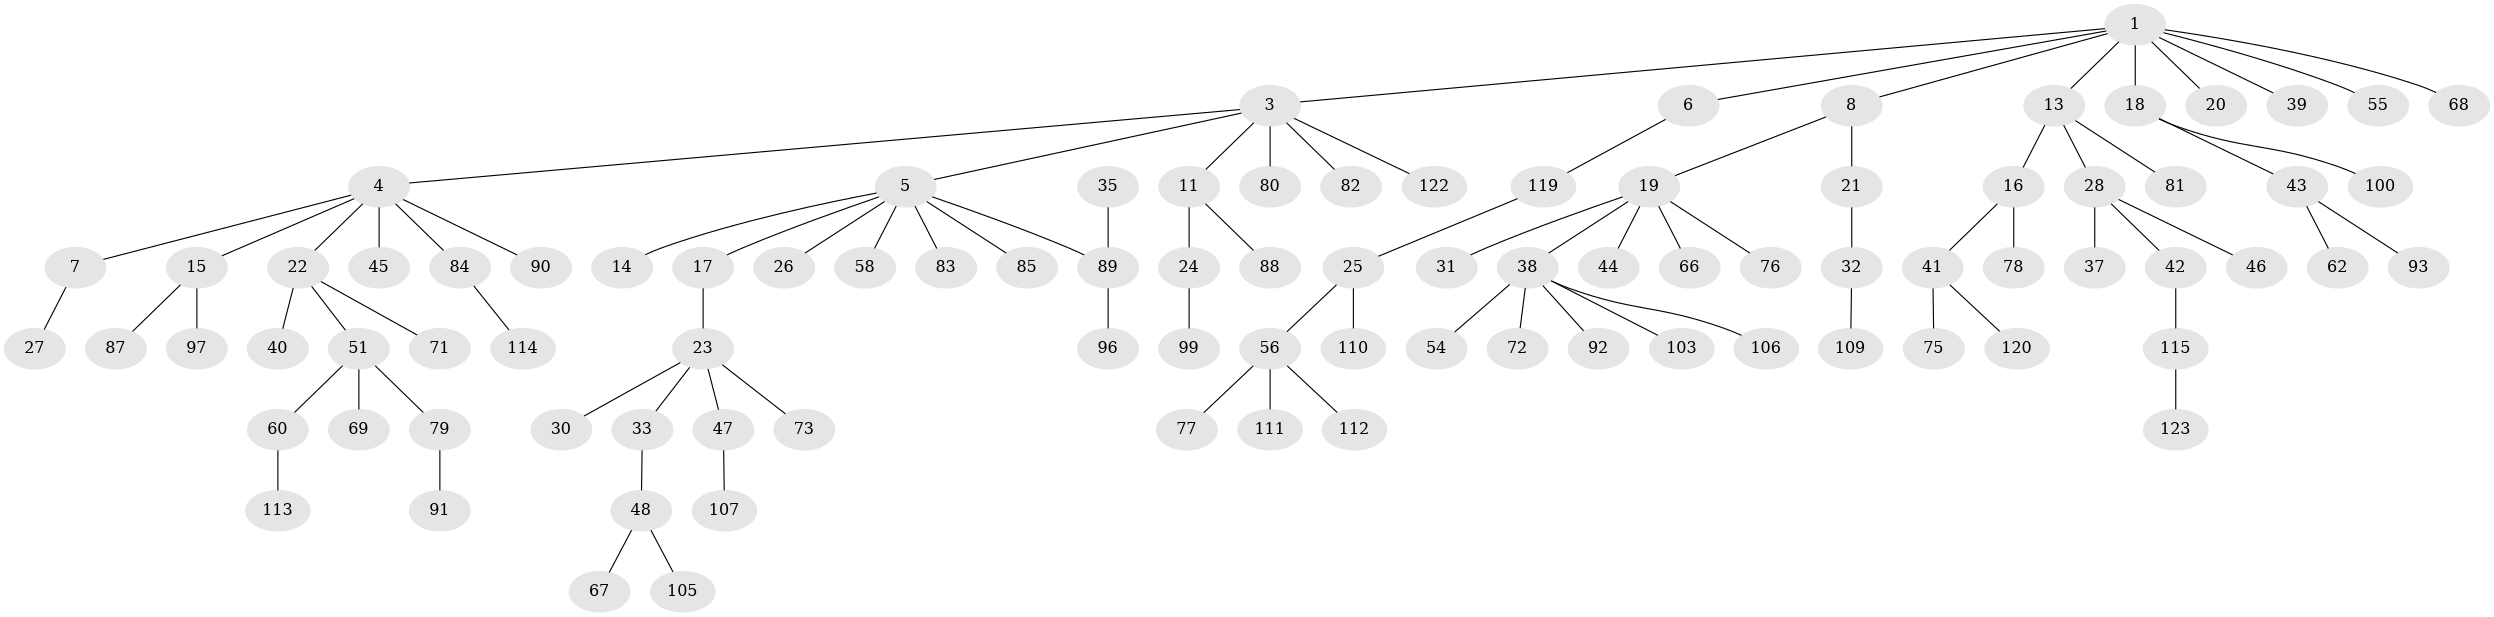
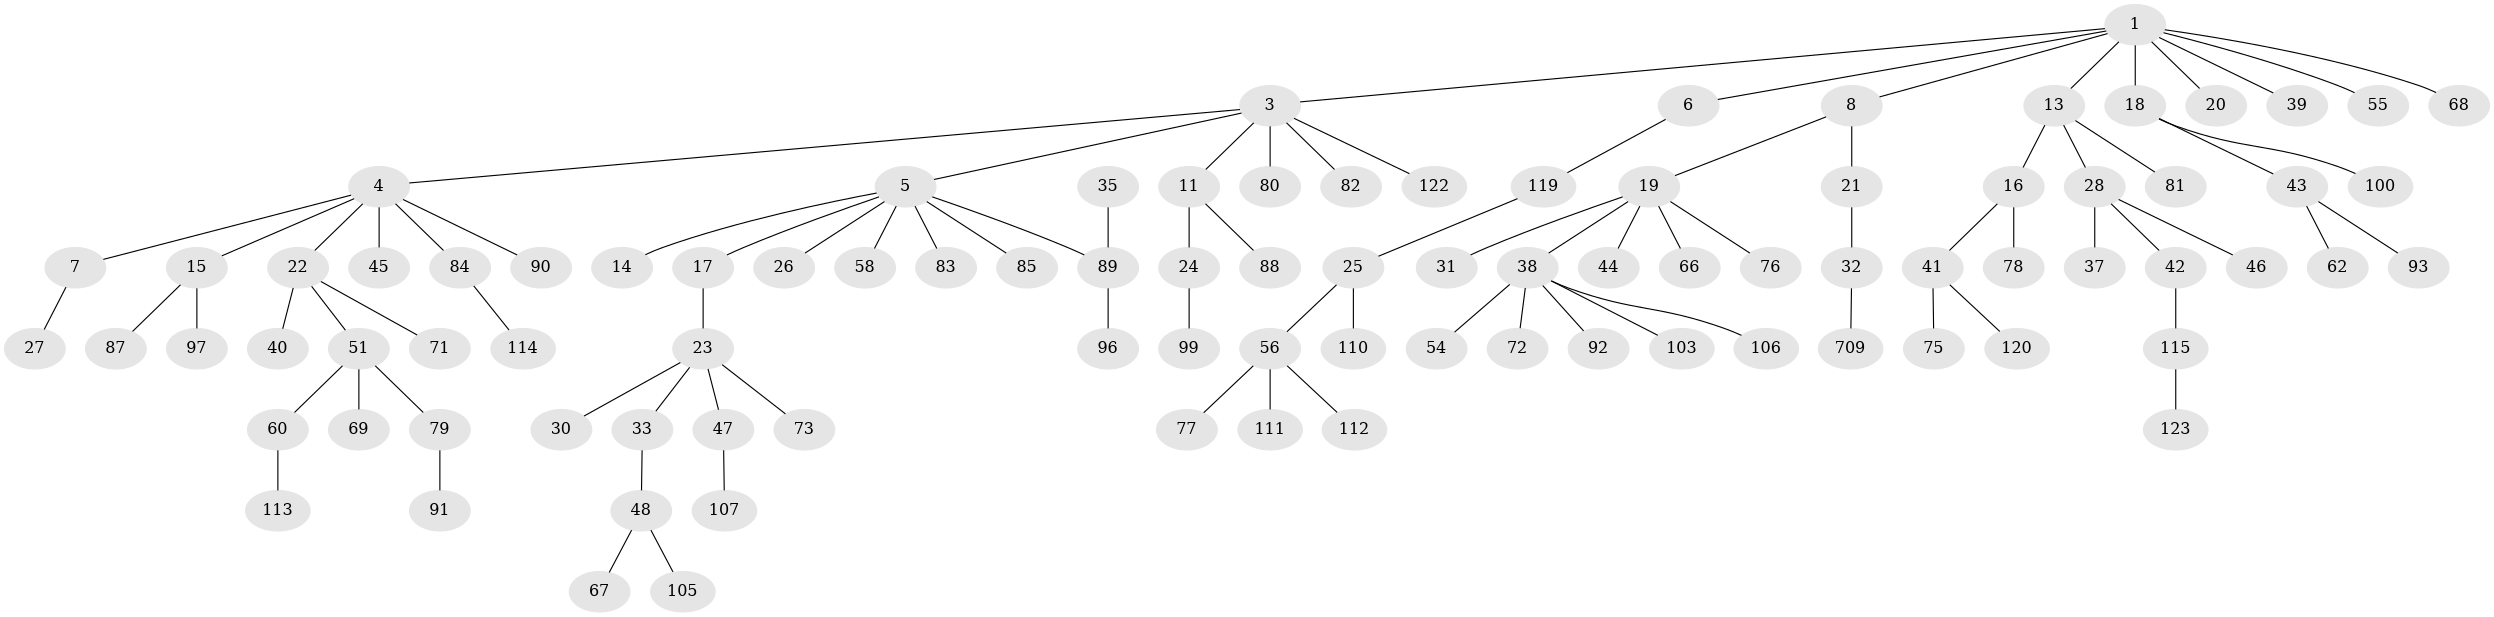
(1851, 349) -> (1851, 349)
